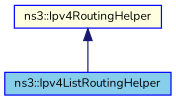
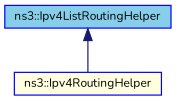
(88, 56) -> (88, 56)
